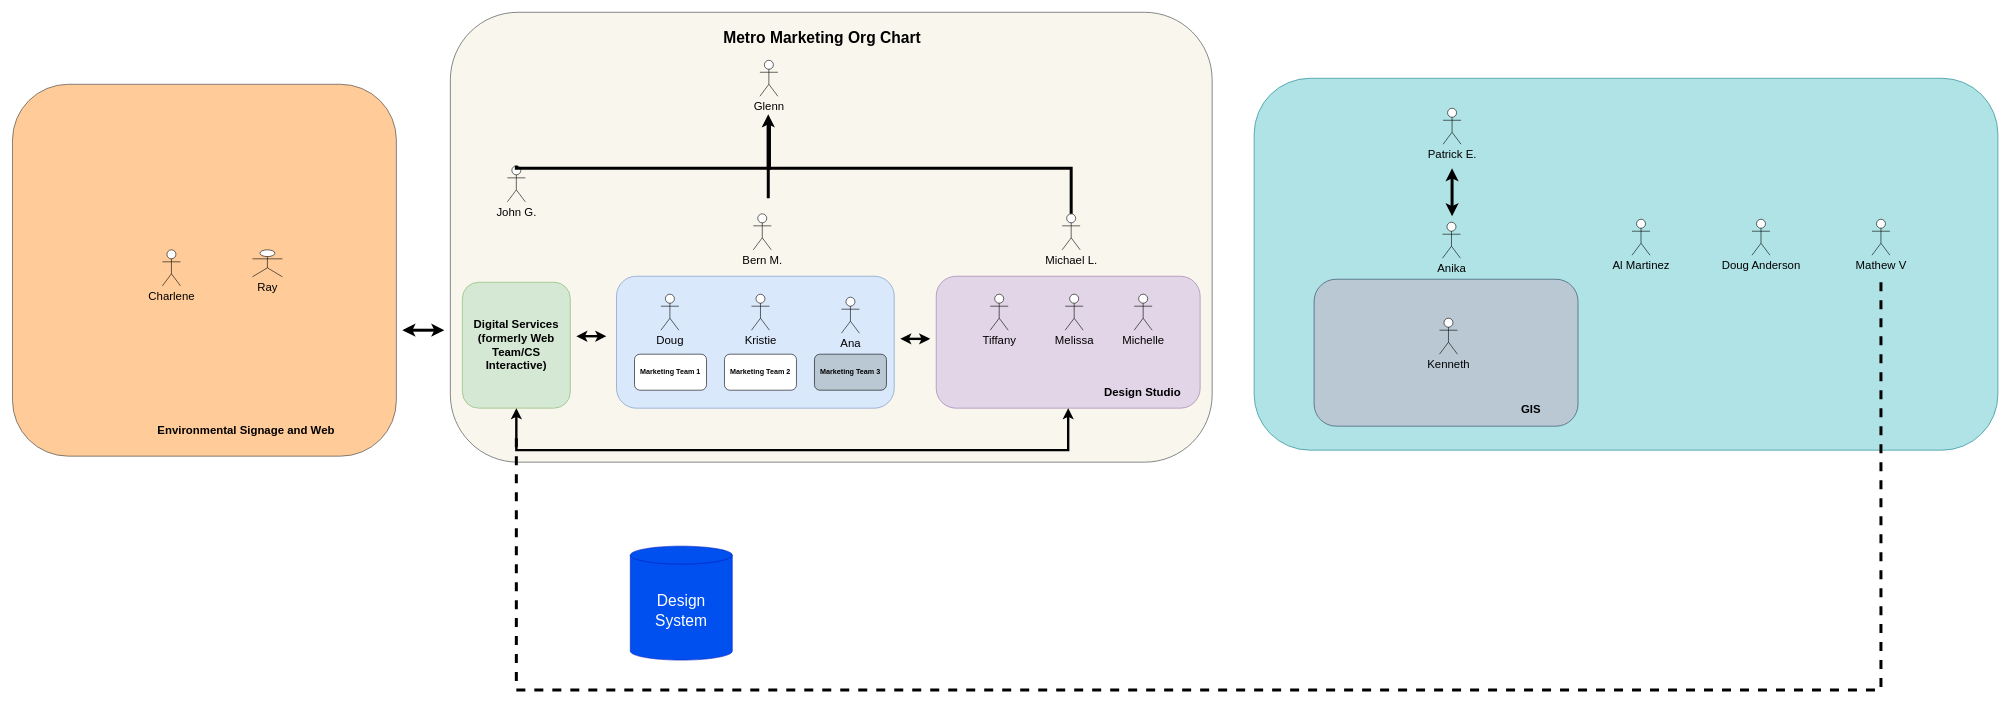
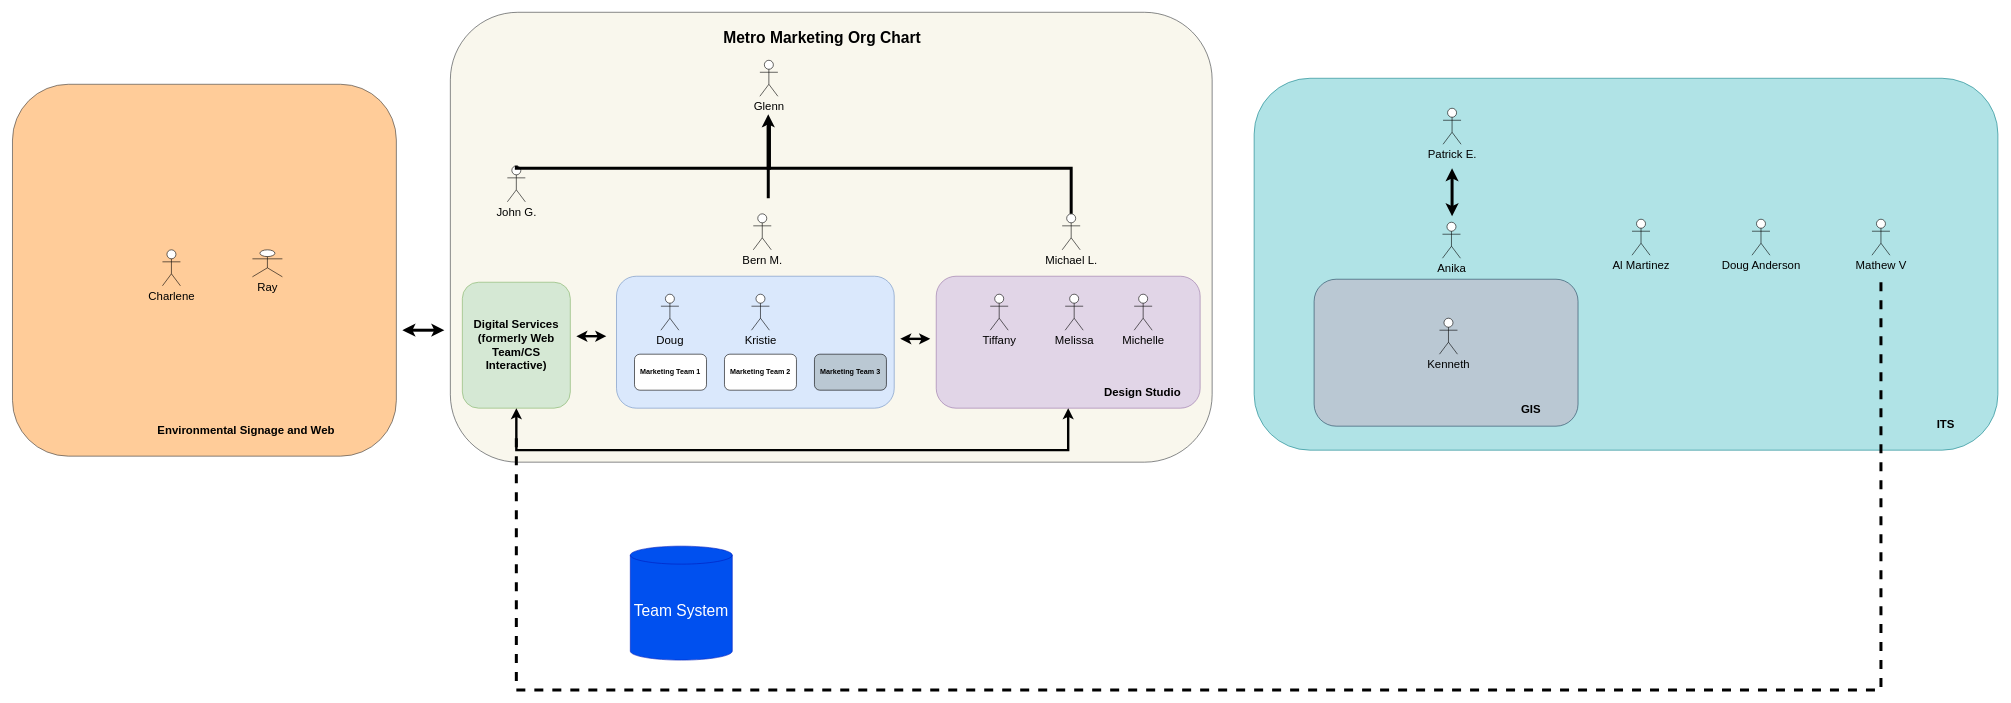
(851, 315) -> none
none -> (1941, 426)
(681, 611) -> (681, 611)
